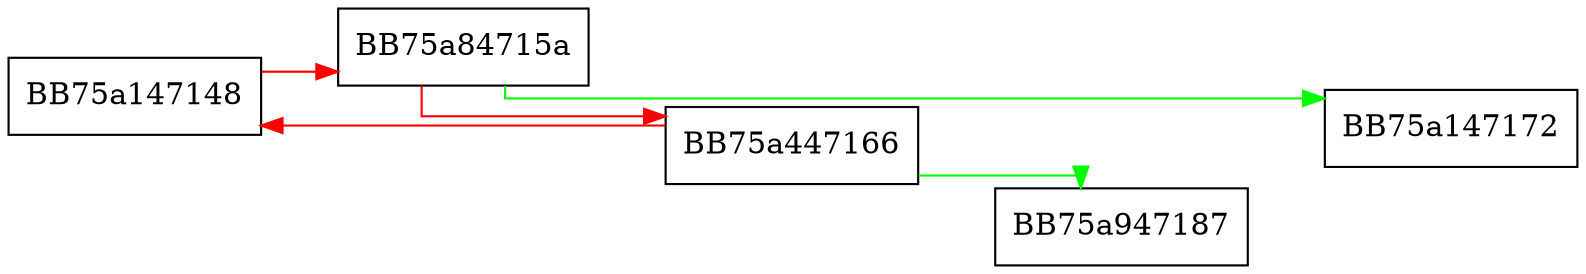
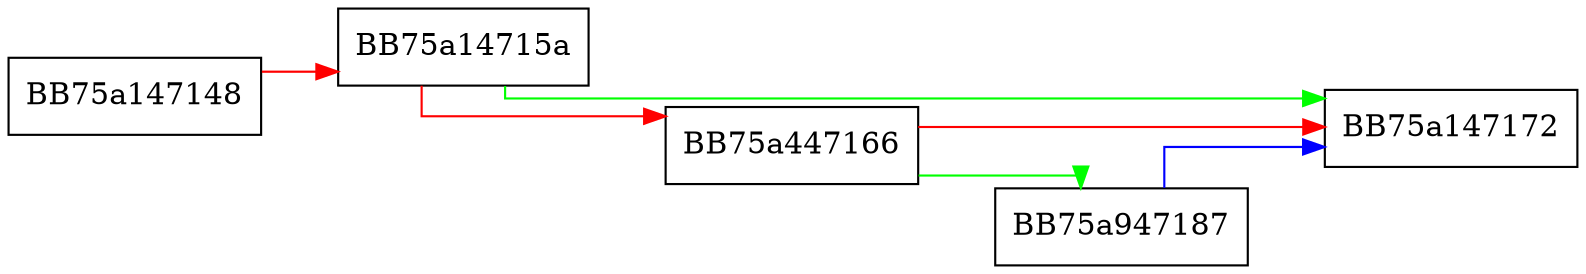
(463, 47) -> (463, 47)
(407, 126) -> (1111, 127)
none -> (1213, 147)
